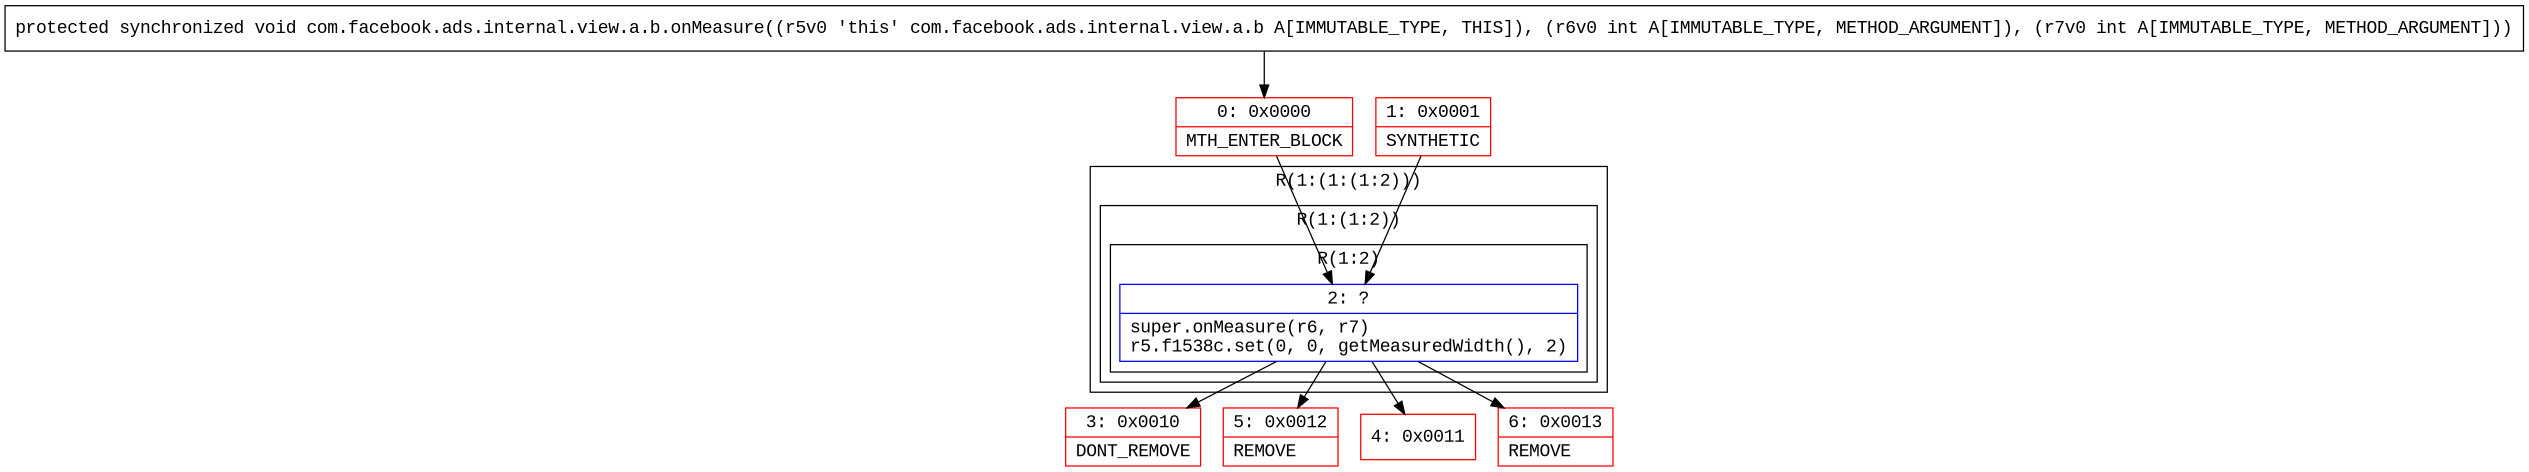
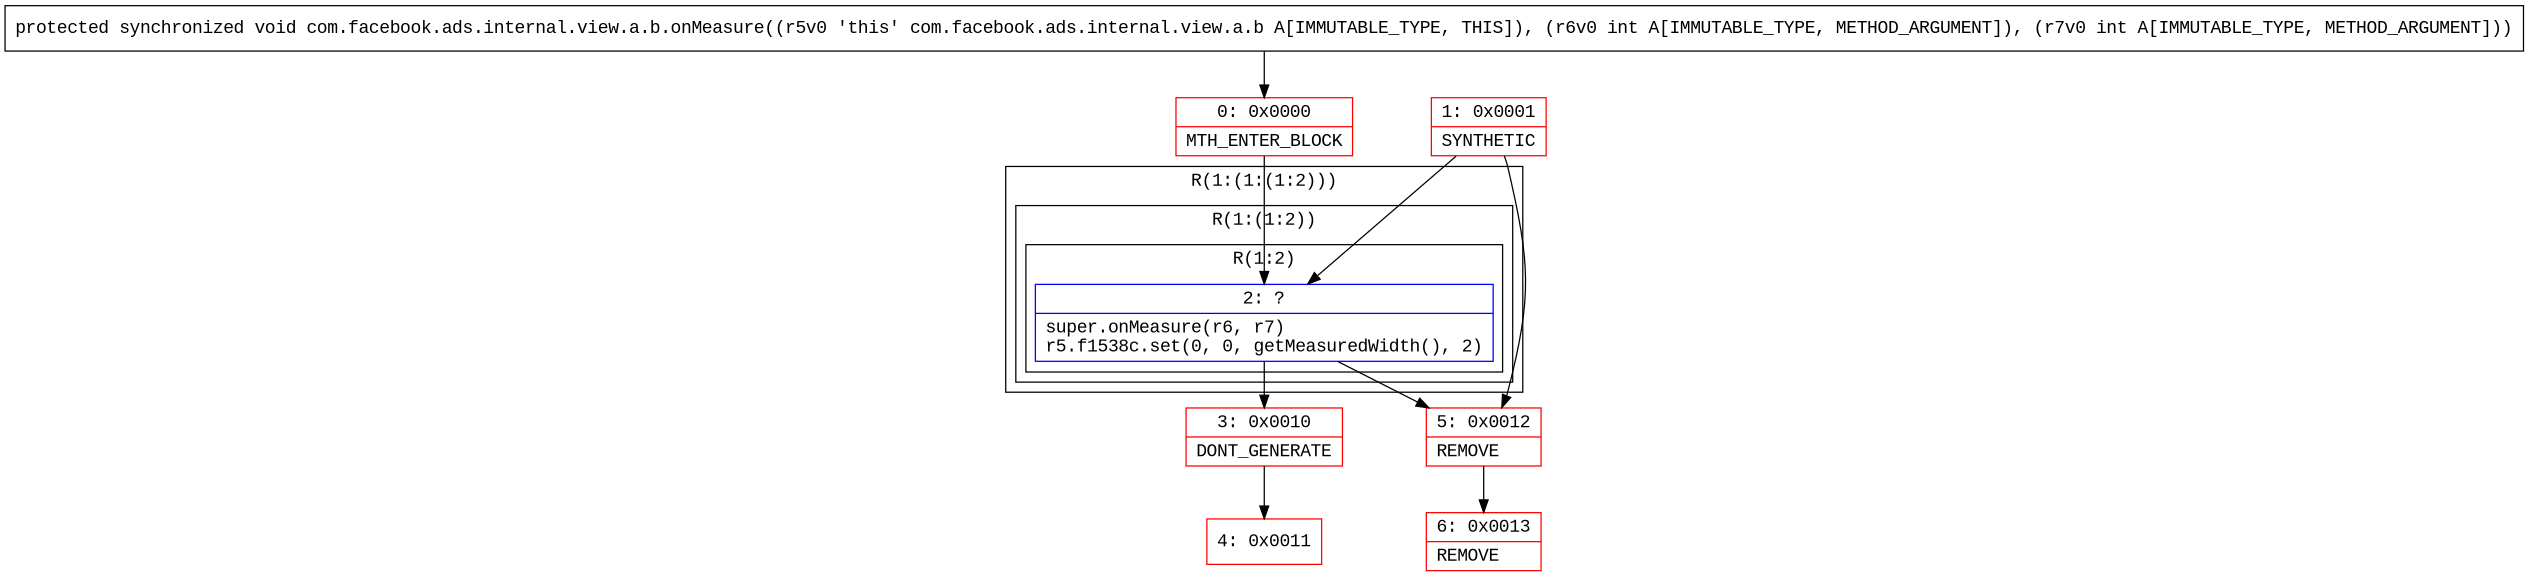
none -> (1525, 276)
(1456, 382) -> (1484, 483)
(1385, 383) -> (1264, 486)
(1133, 451) -> (1264, 451)
